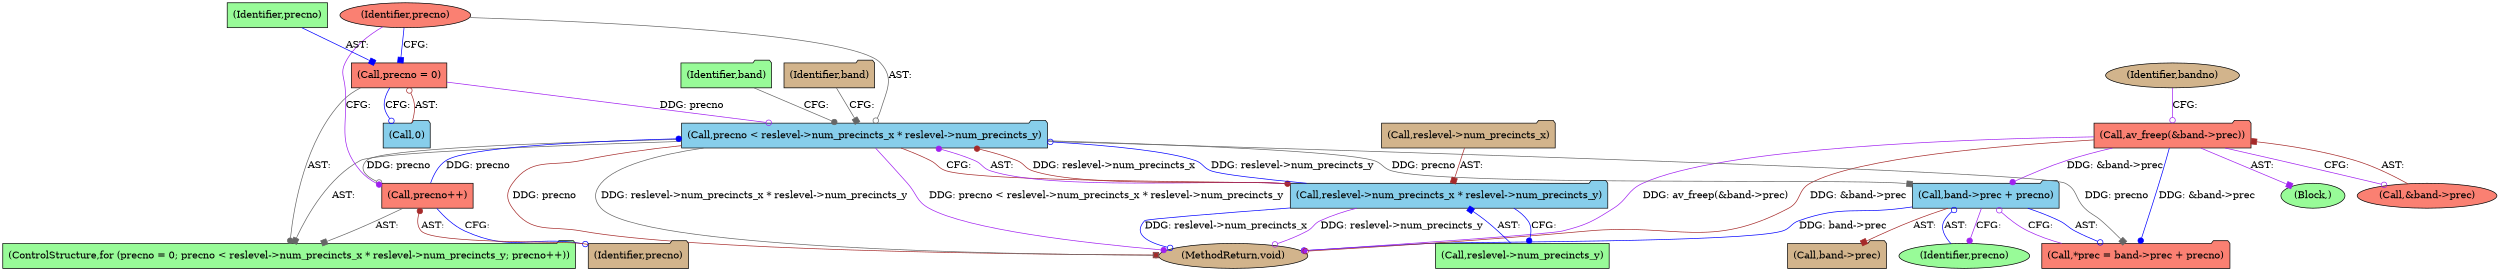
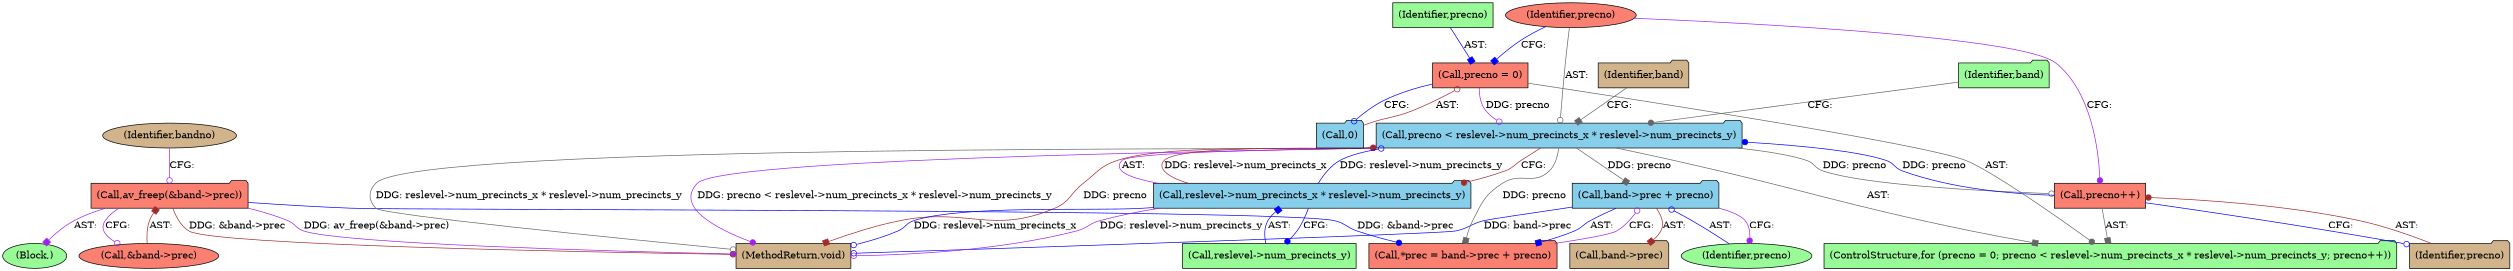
(1468, 136) -> none
(2063, 162) -> none
(2064, 223) -> (1581, 228)
(1233, 256) -> (793, 256)
